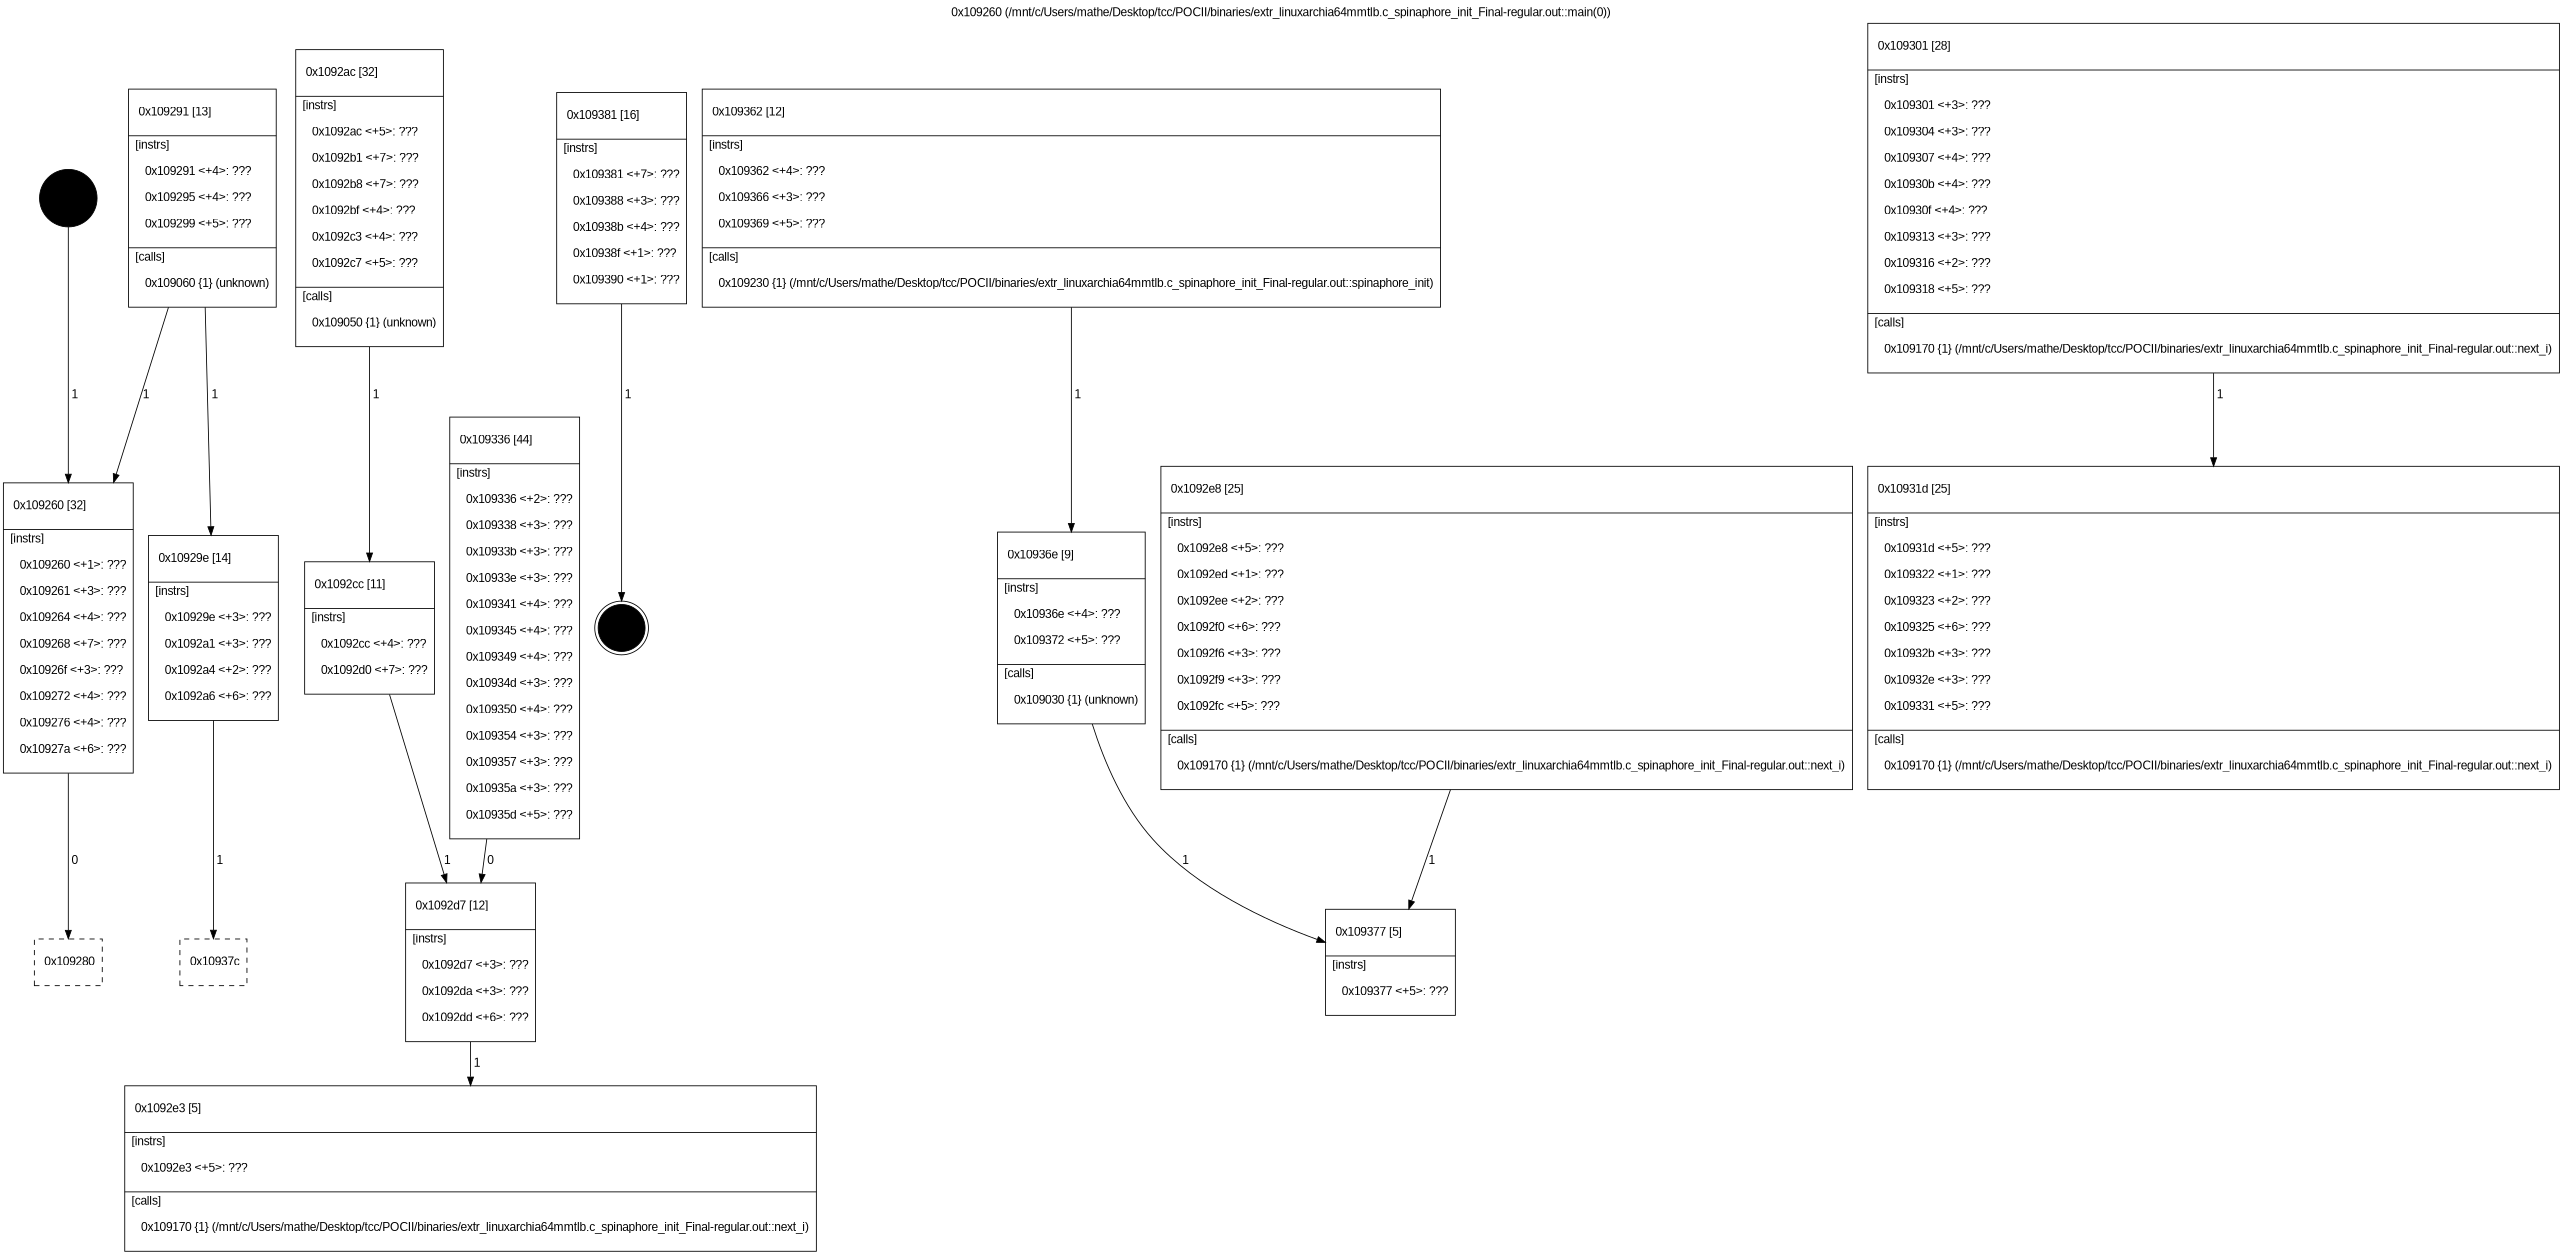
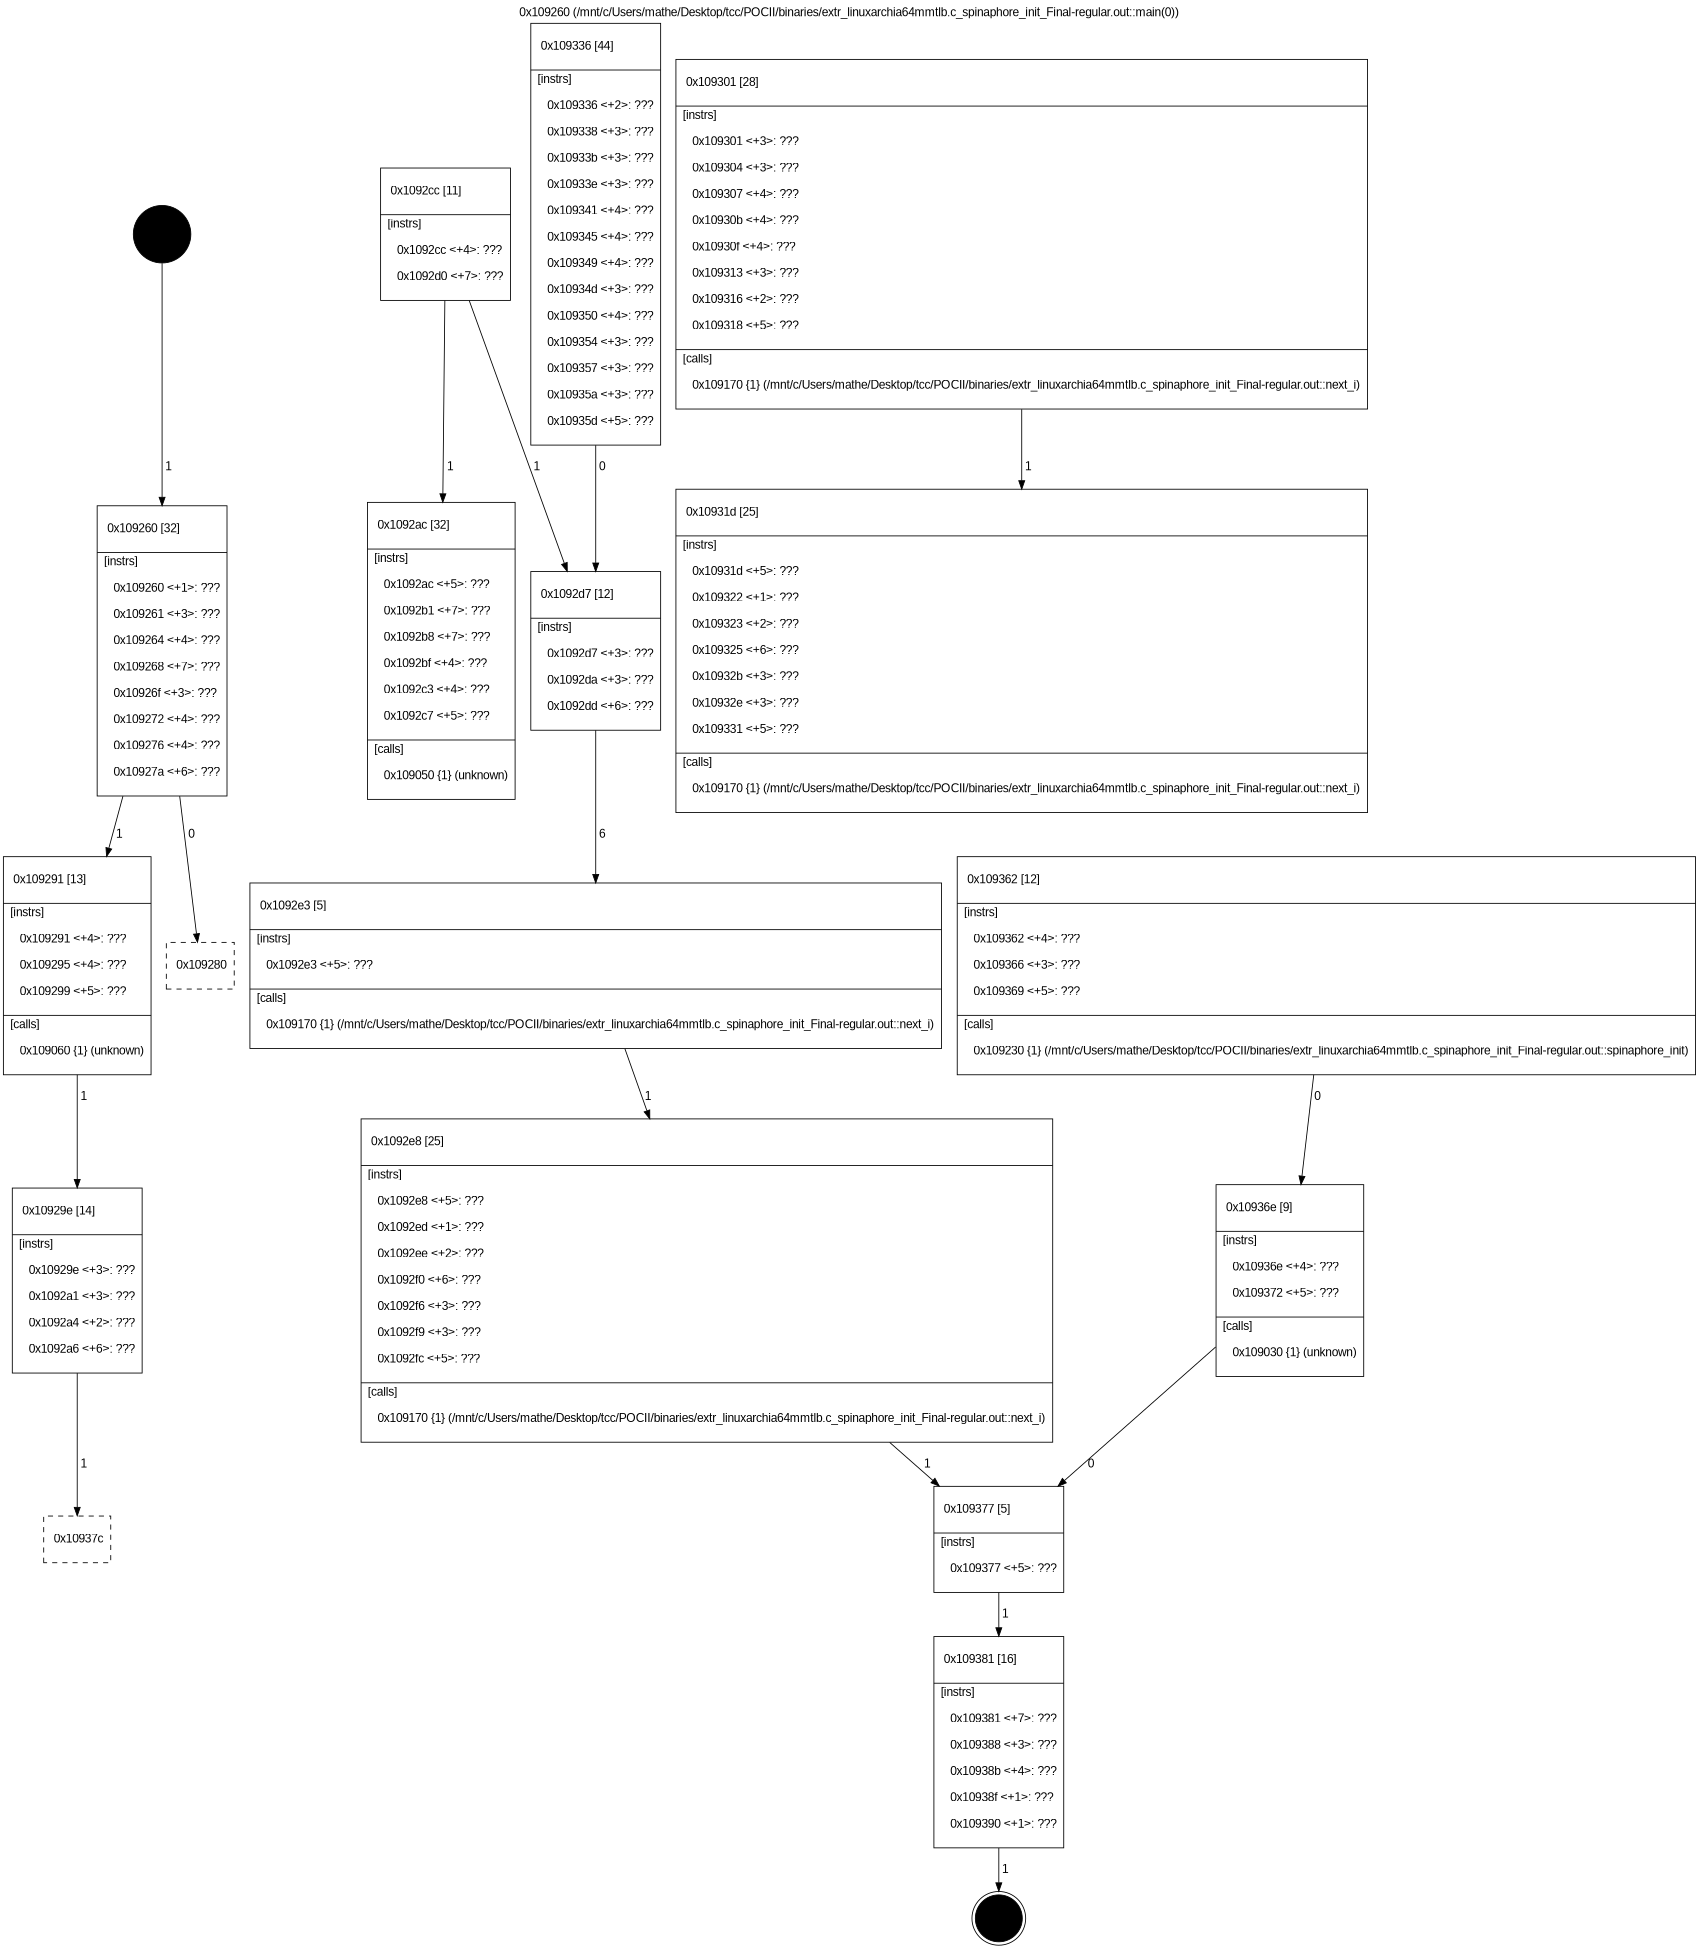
(142, 391) -> (116, 822)
(1076, 395) -> (1316, 1097)
(370, 450) -> (444, 397)
(1184, 861) -> (1090, 1464)
(476, 1064) -> (601, 835)
none -> (636, 1080)
none -> (999, 1610)
